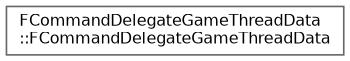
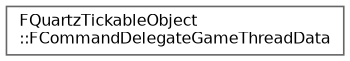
(175, 31) -> (175, 31)
